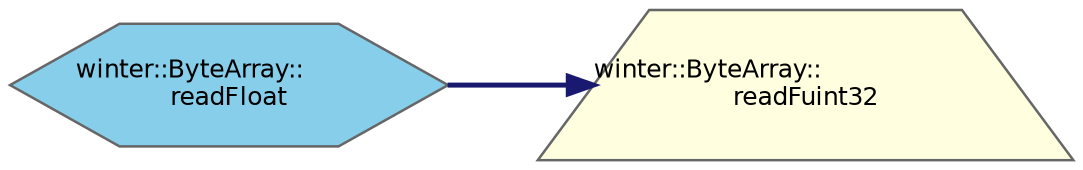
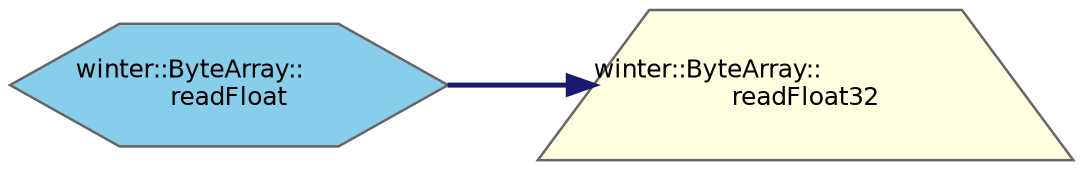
(806, 85) -> (806, 85)
